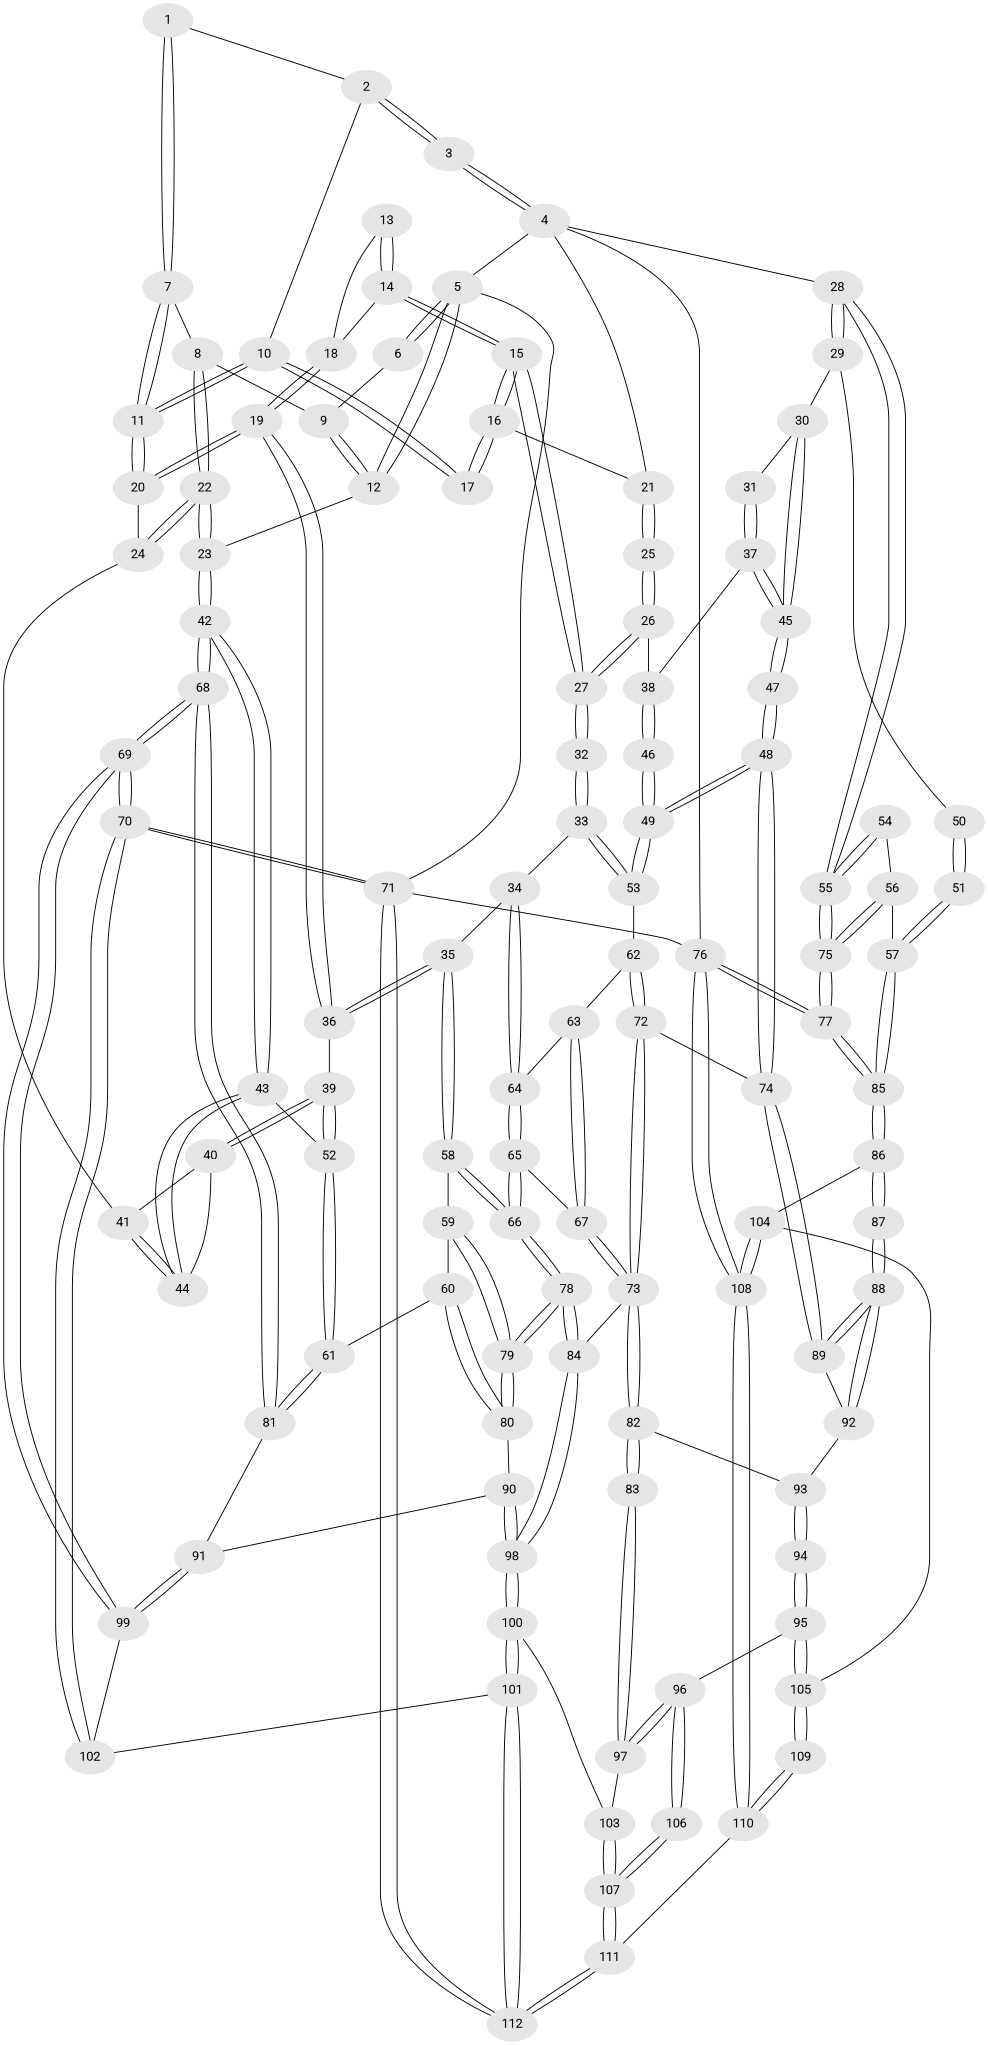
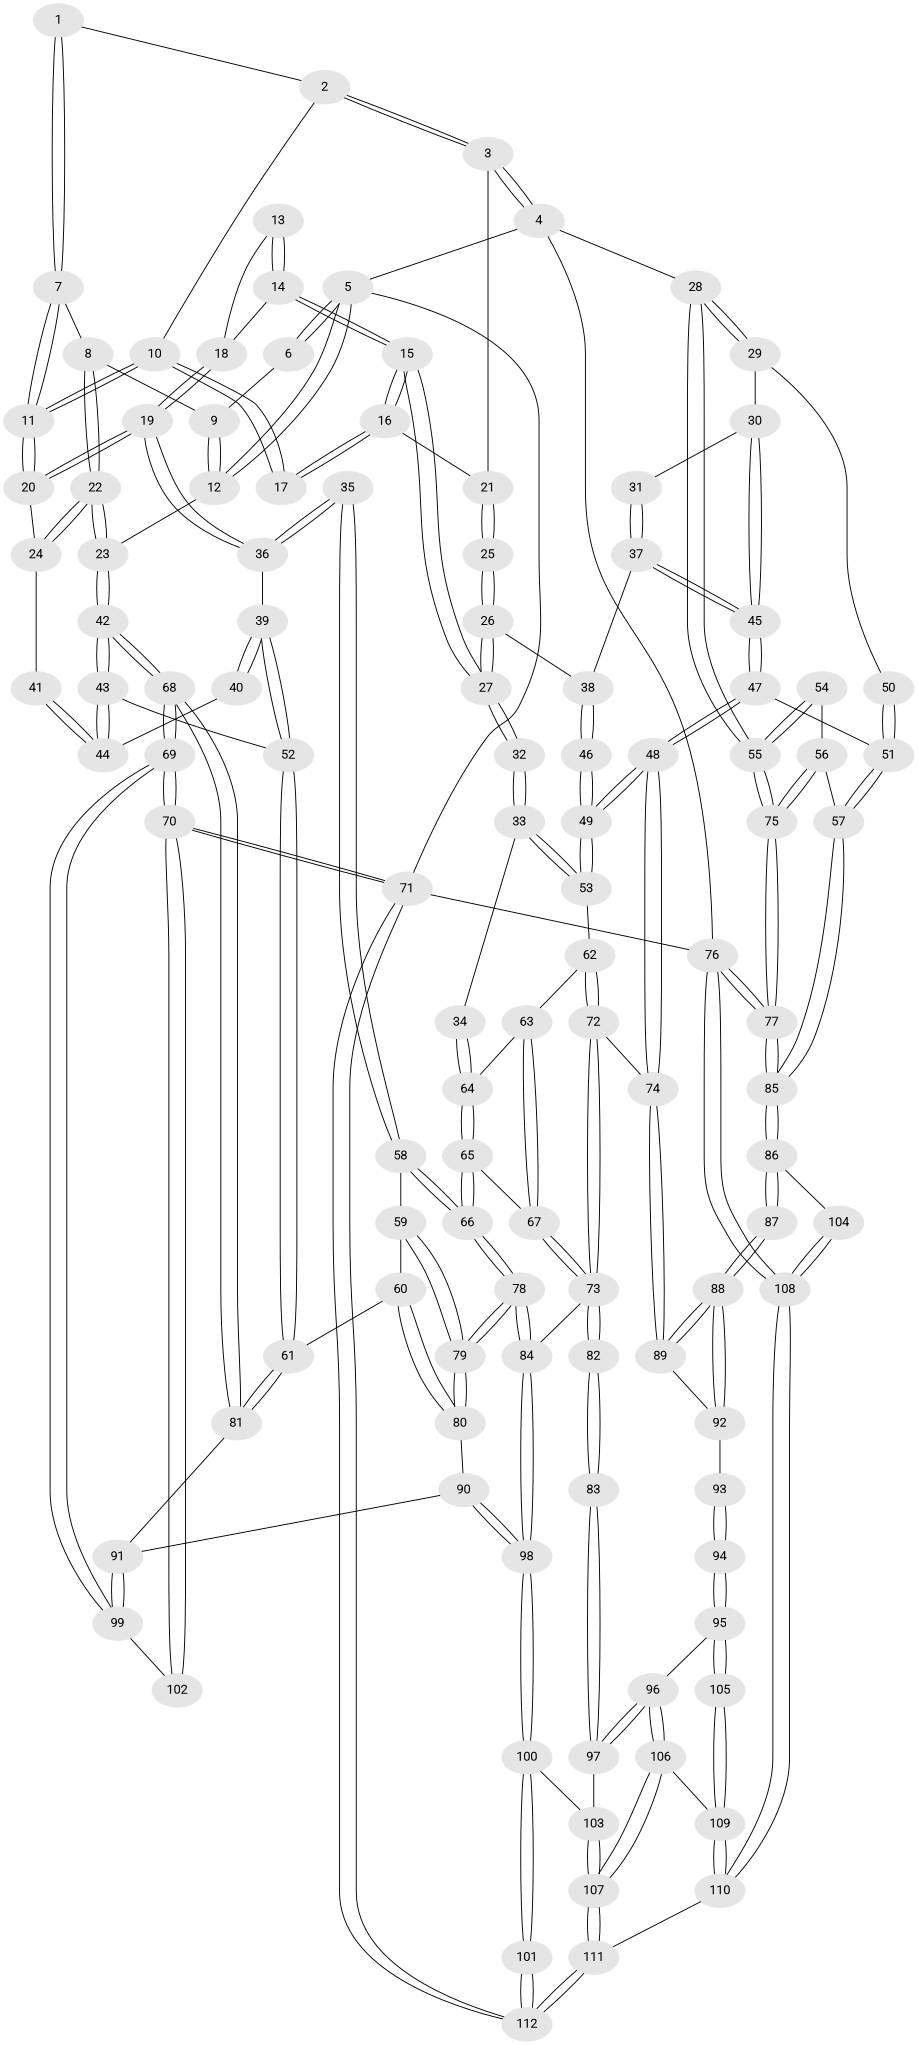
(614, 348) -> (488, 321)
none -> (815, 718)
(482, 922) -> none
(165, 1191) -> none
(930, 1430) -> none
(717, 1457) -> none
(301, 1724) -> none
none -> (690, 1791)
